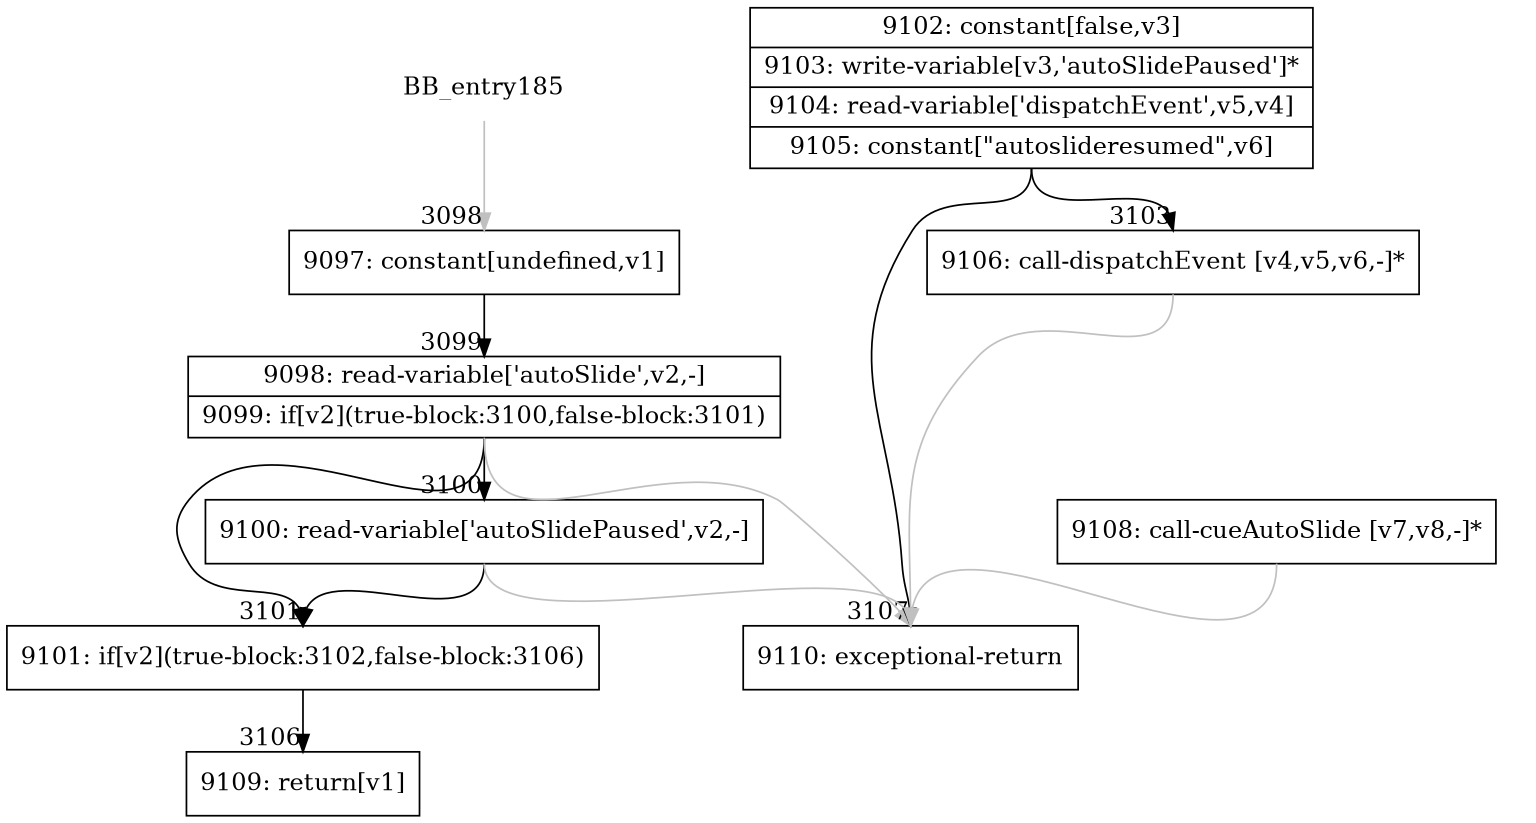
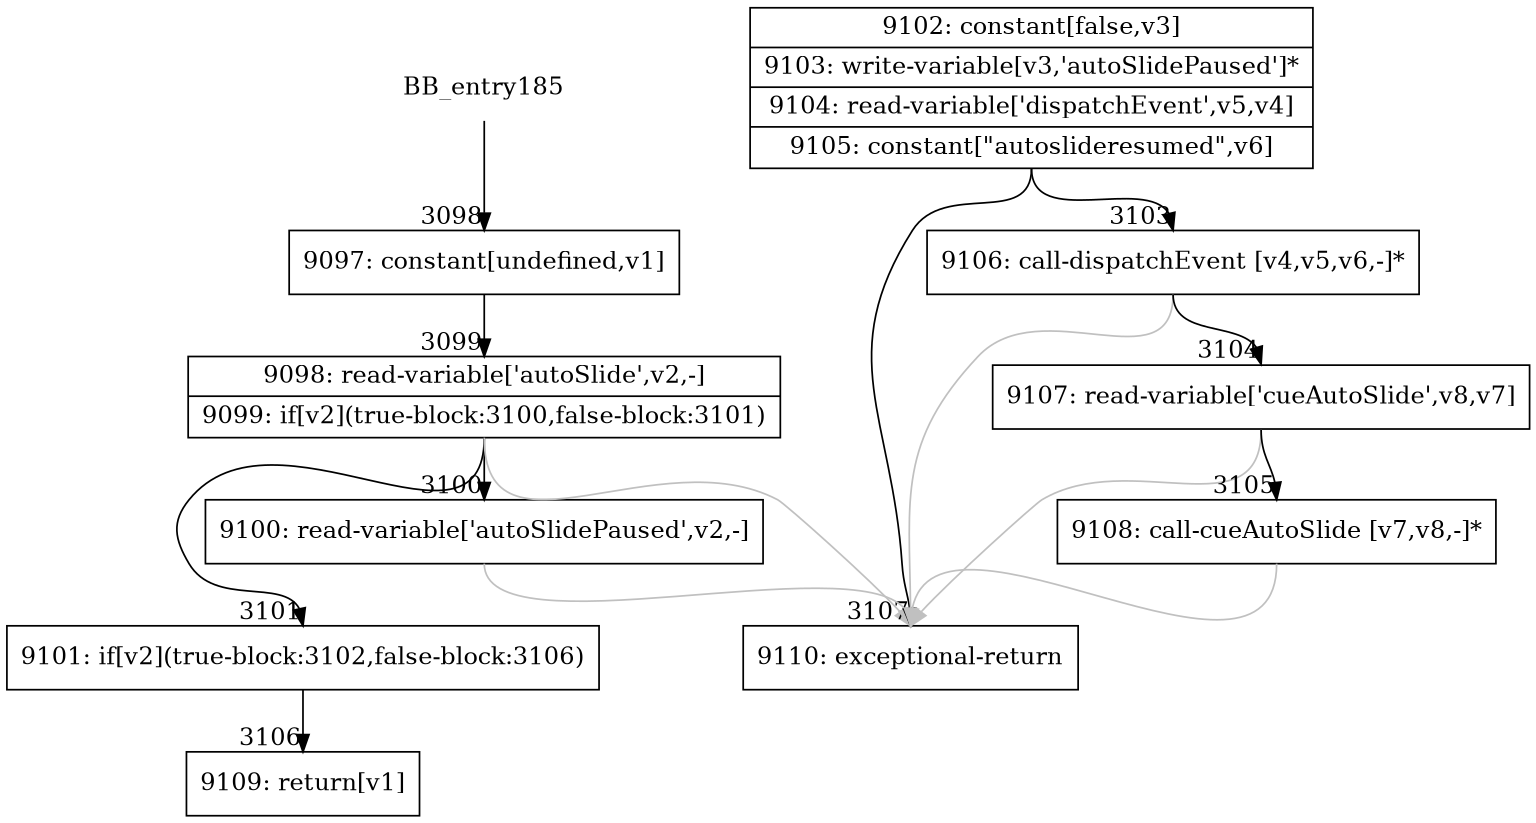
(484, 167) -> (484, 167)
none -> (1261, 397)
(402, 596) -> none
